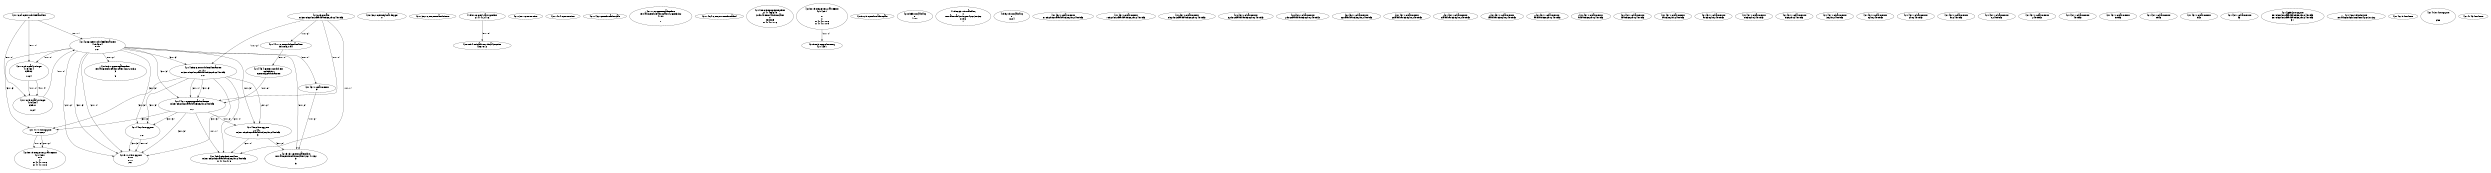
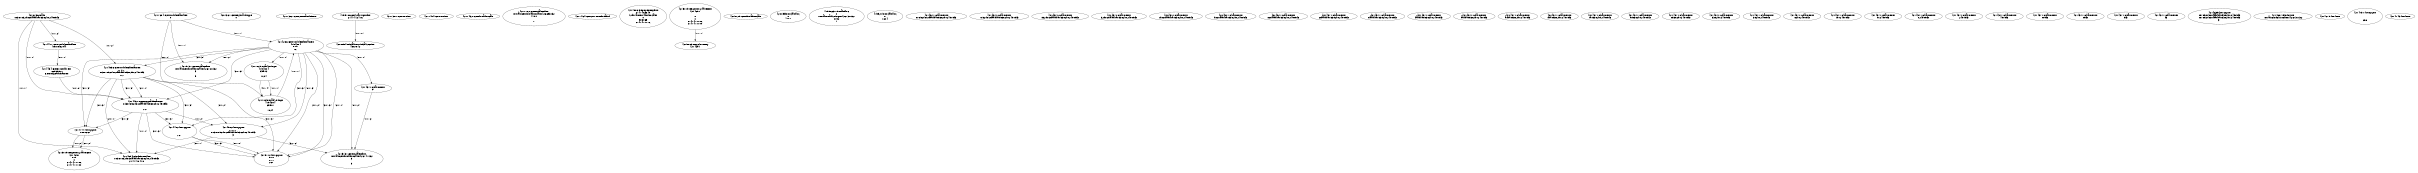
none -> (1231, 16)
(29, 40) -> (174, 42)
